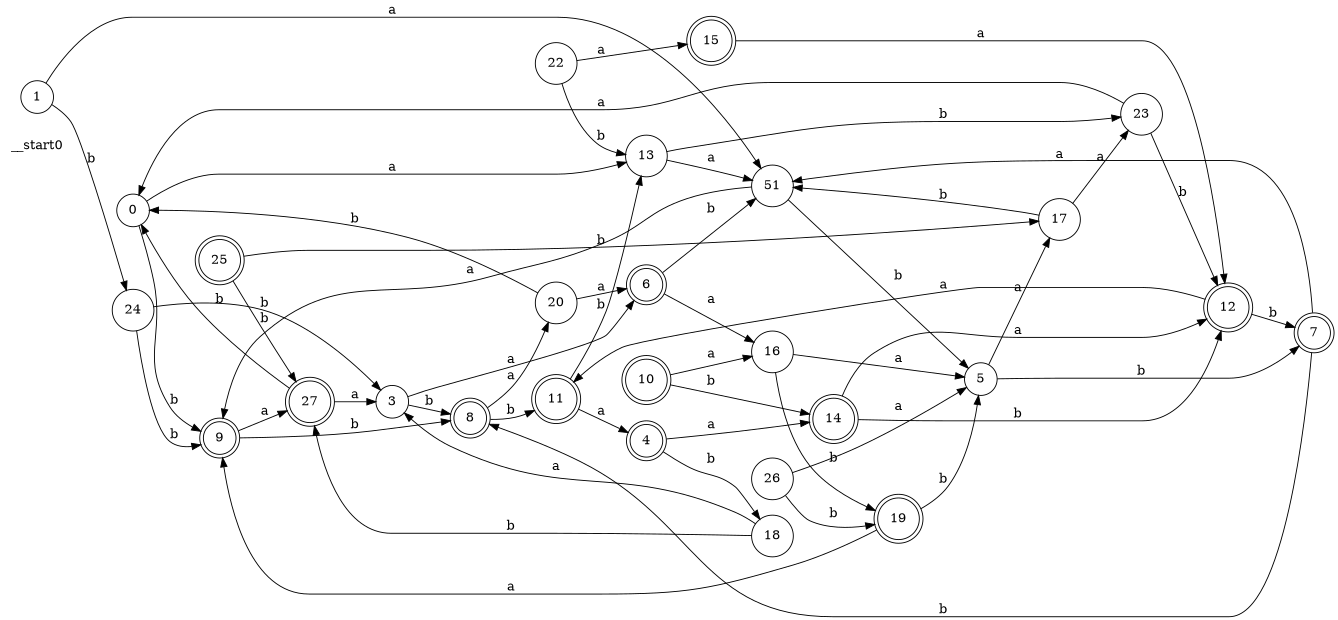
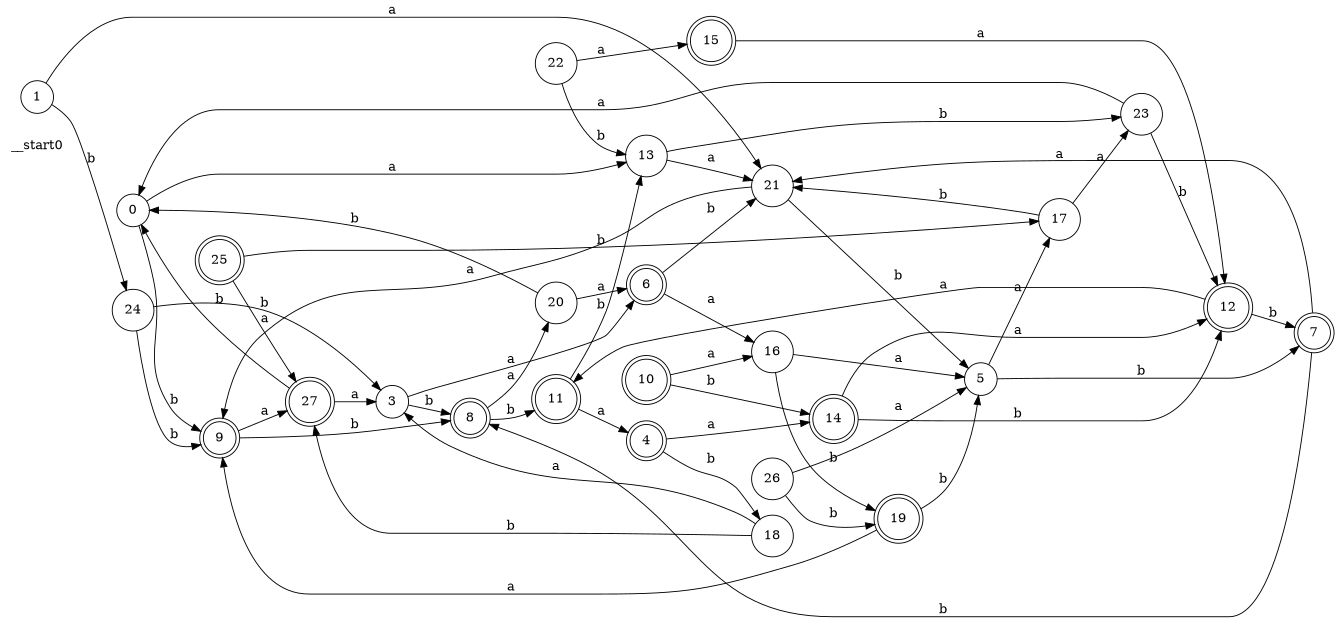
(772, 186) -> (772, 186)
(265, 319) -> (265, 319)
